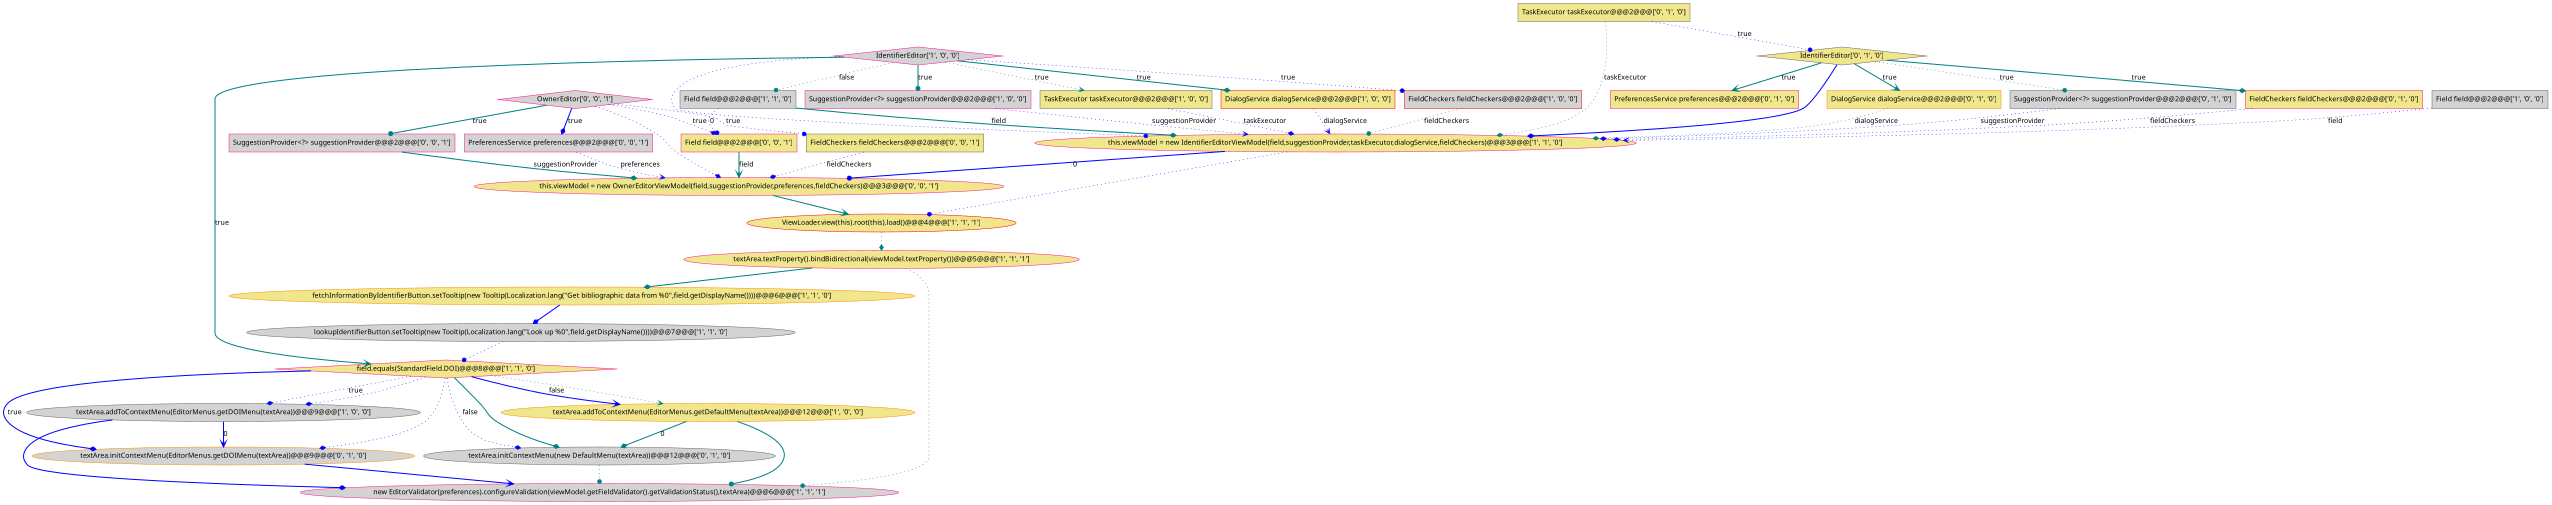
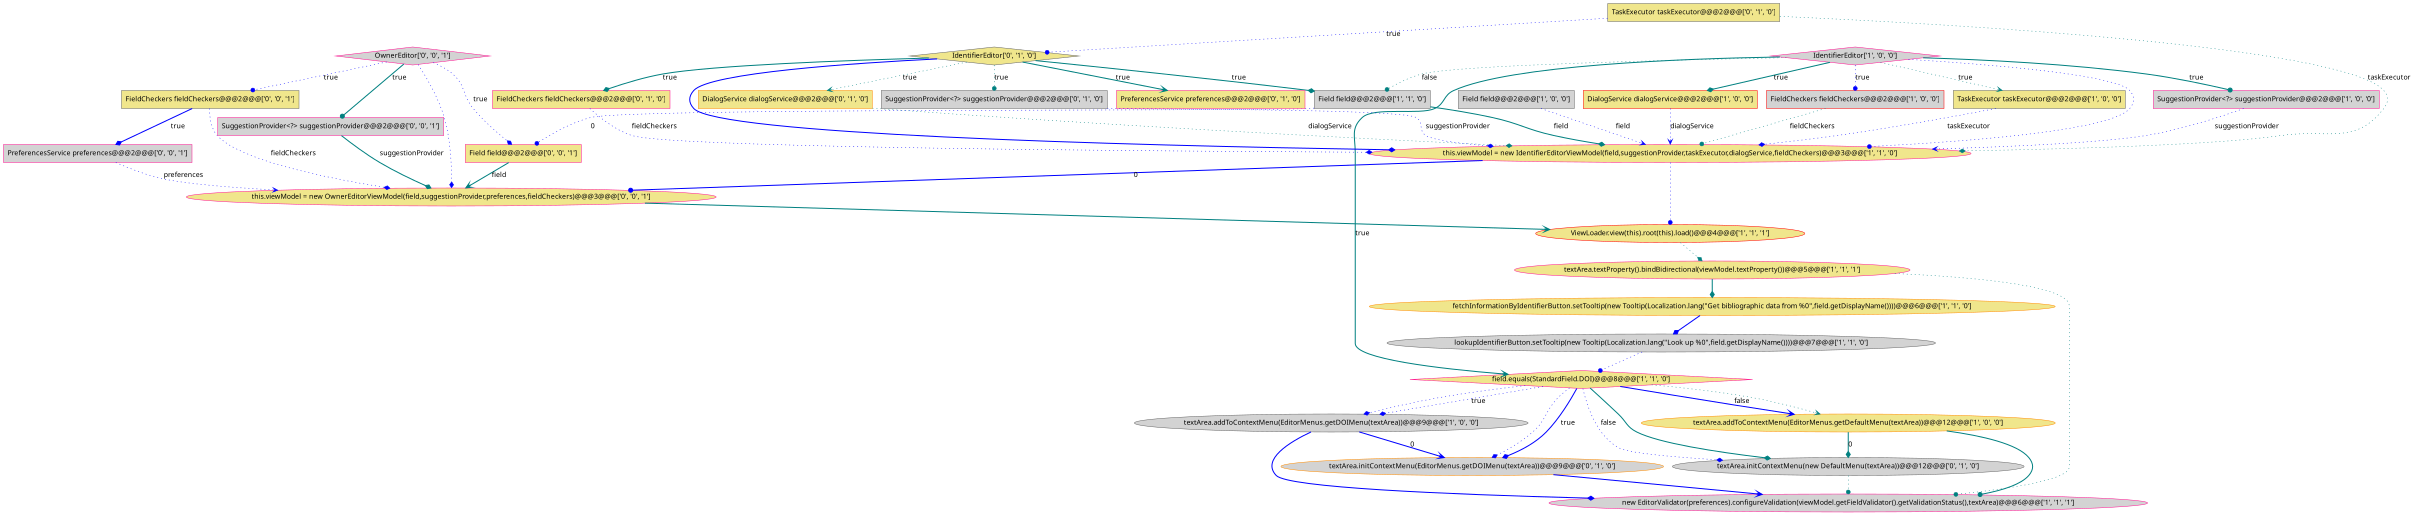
none -> (1172, 75)
(1875, 76) -> (899, 76)
(568, 118) -> (157, 125)
